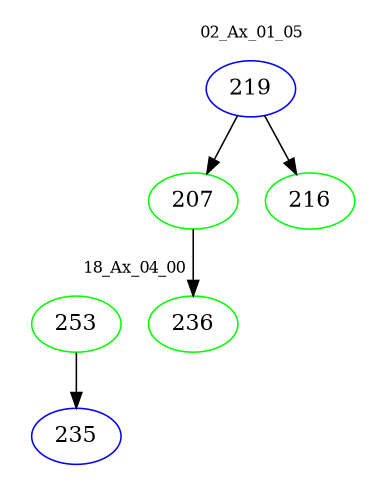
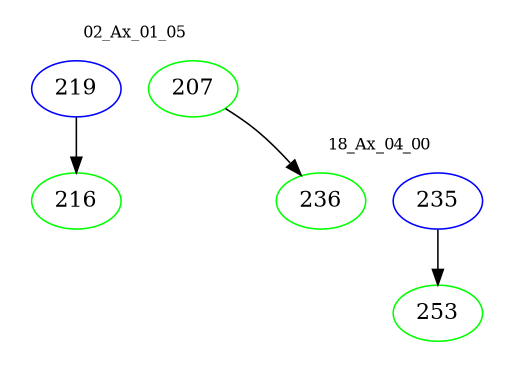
(226, 138) -> none
(76, 373) -> (438, 249)
